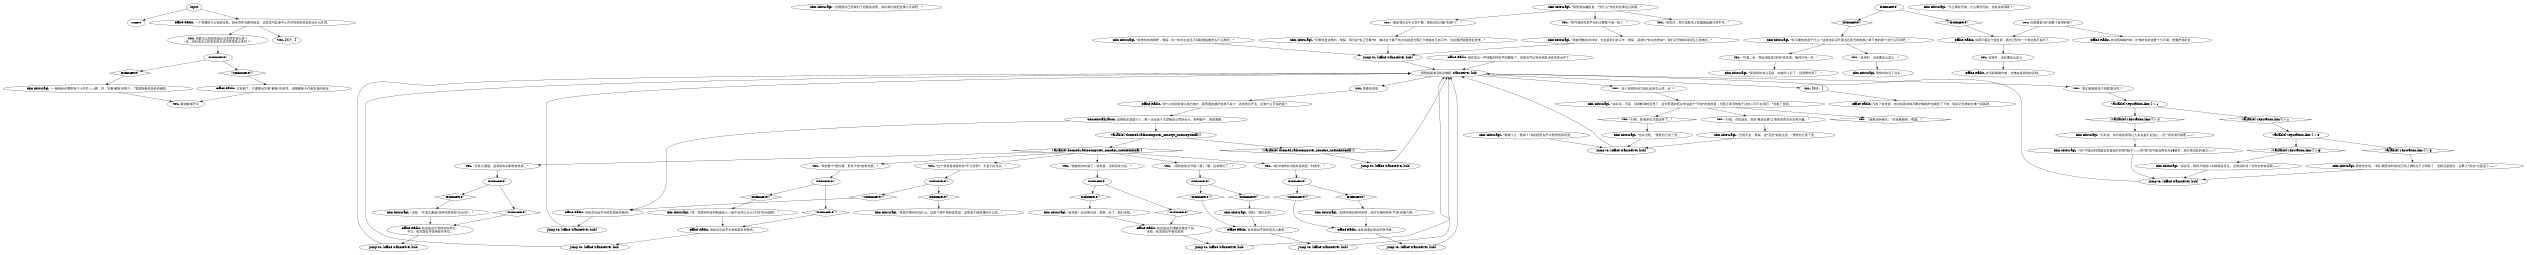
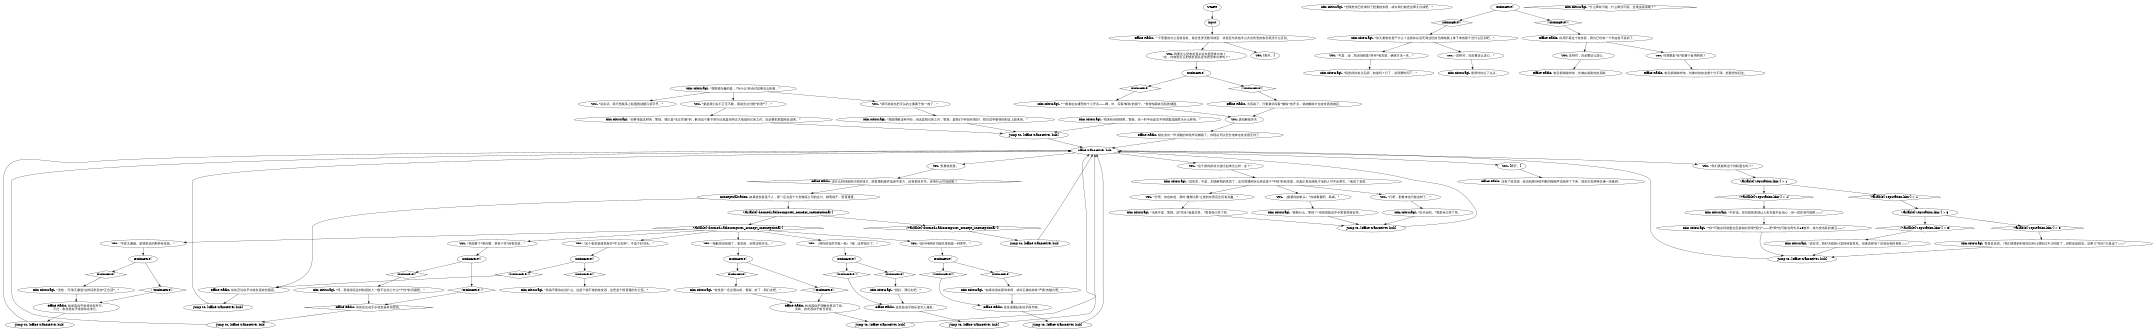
(1969, 7) -> (1610, 7)
(166, 14) -> (1212, 14)
(2027, 31) -> (1634, 47)
(1449, 73) -> (1095, 151)
(1215, 104) -> (884, 182)
(1647, 120) -> (1406, 197)
(1890, 120) -> (1308, 197)
none -> (1224, 127)
none -> (1311, 204)
(723, 230) -> (369, 308)
